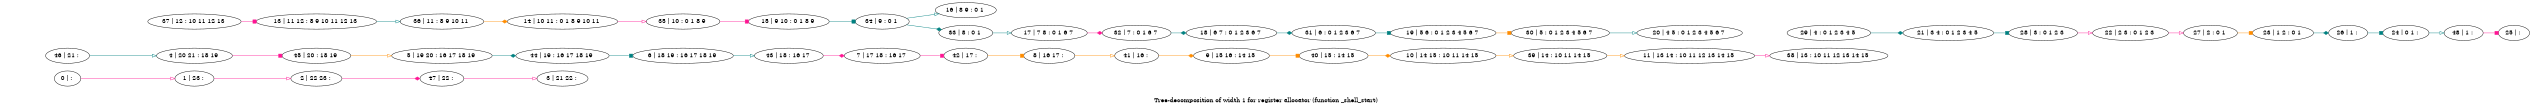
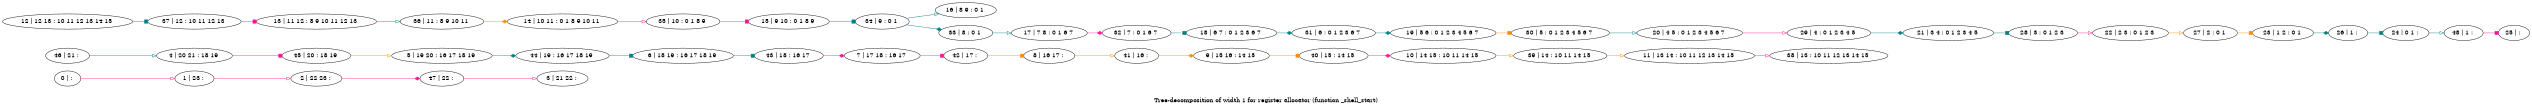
none -> (68, 22)
(1176, 33) -> (1176, 33)
(1381, 33) -> (1381, 33)
none -> (1763, 33)
(2174, 33) -> (2174, 33)
(742, 56) -> (742, 56)
(1377, 56) -> (1377, 56)
